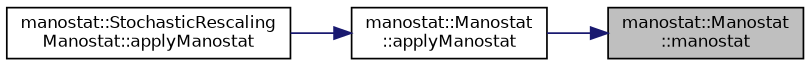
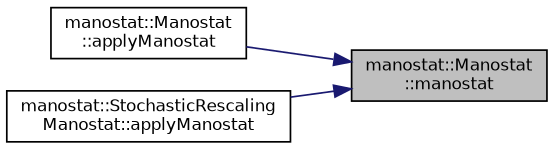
(312, 33) -> (312, 94)
